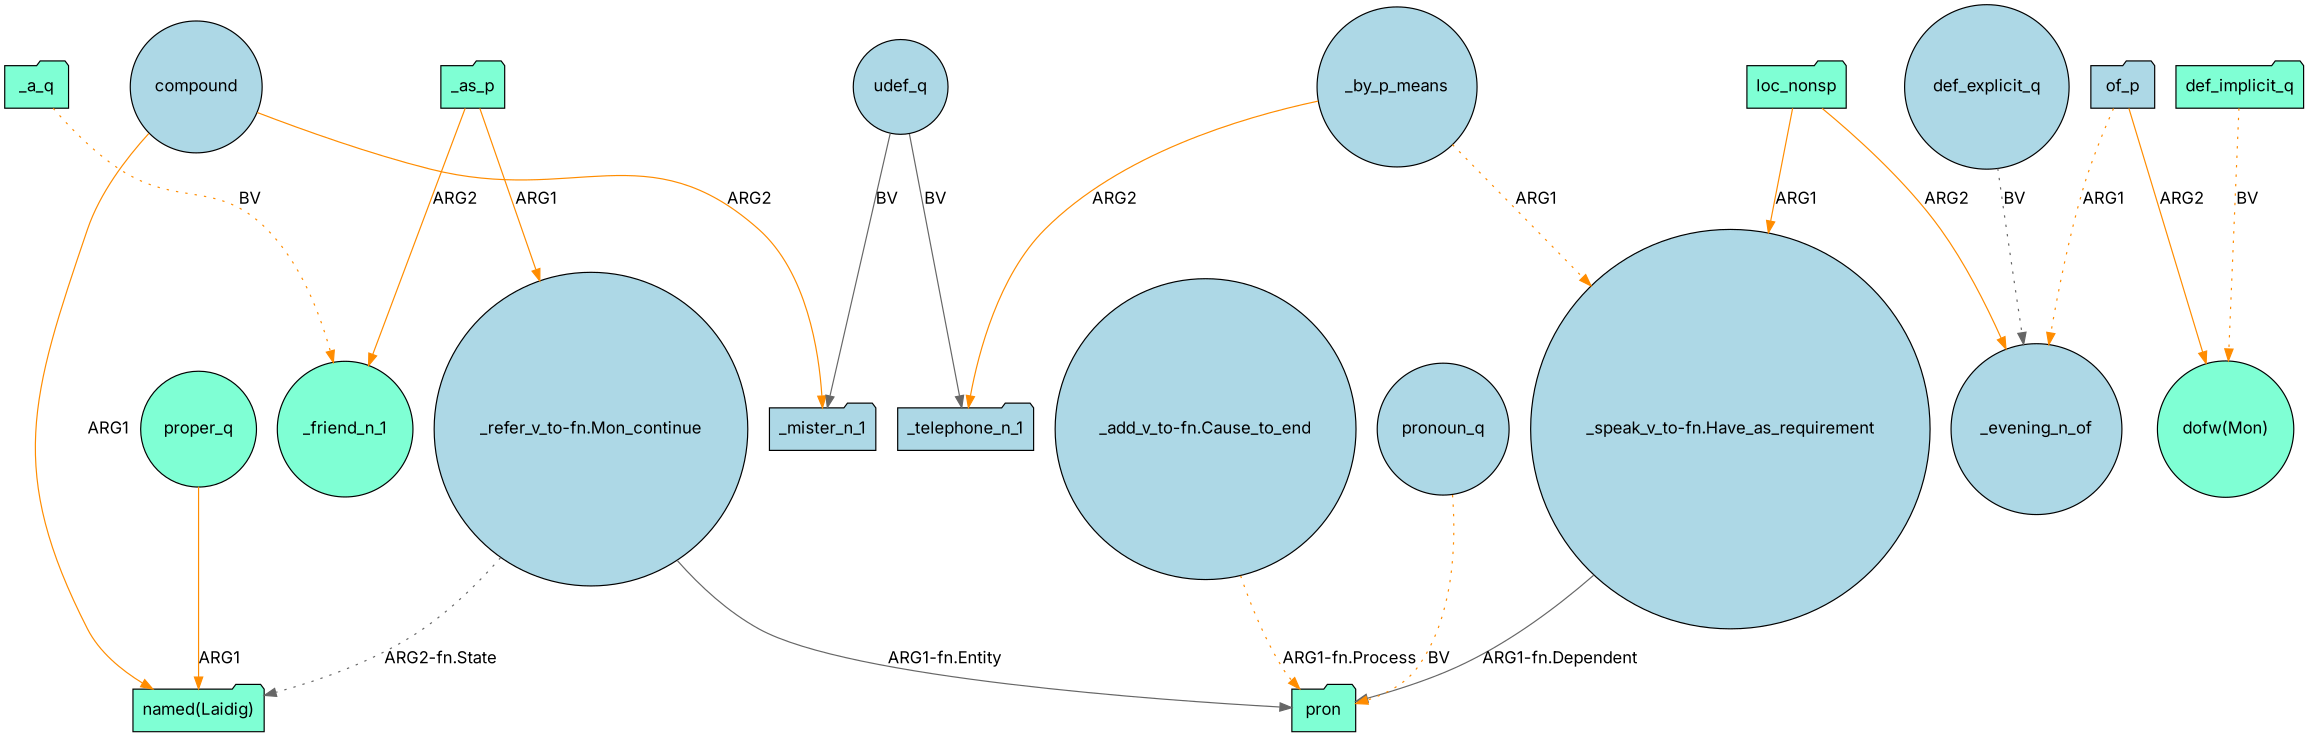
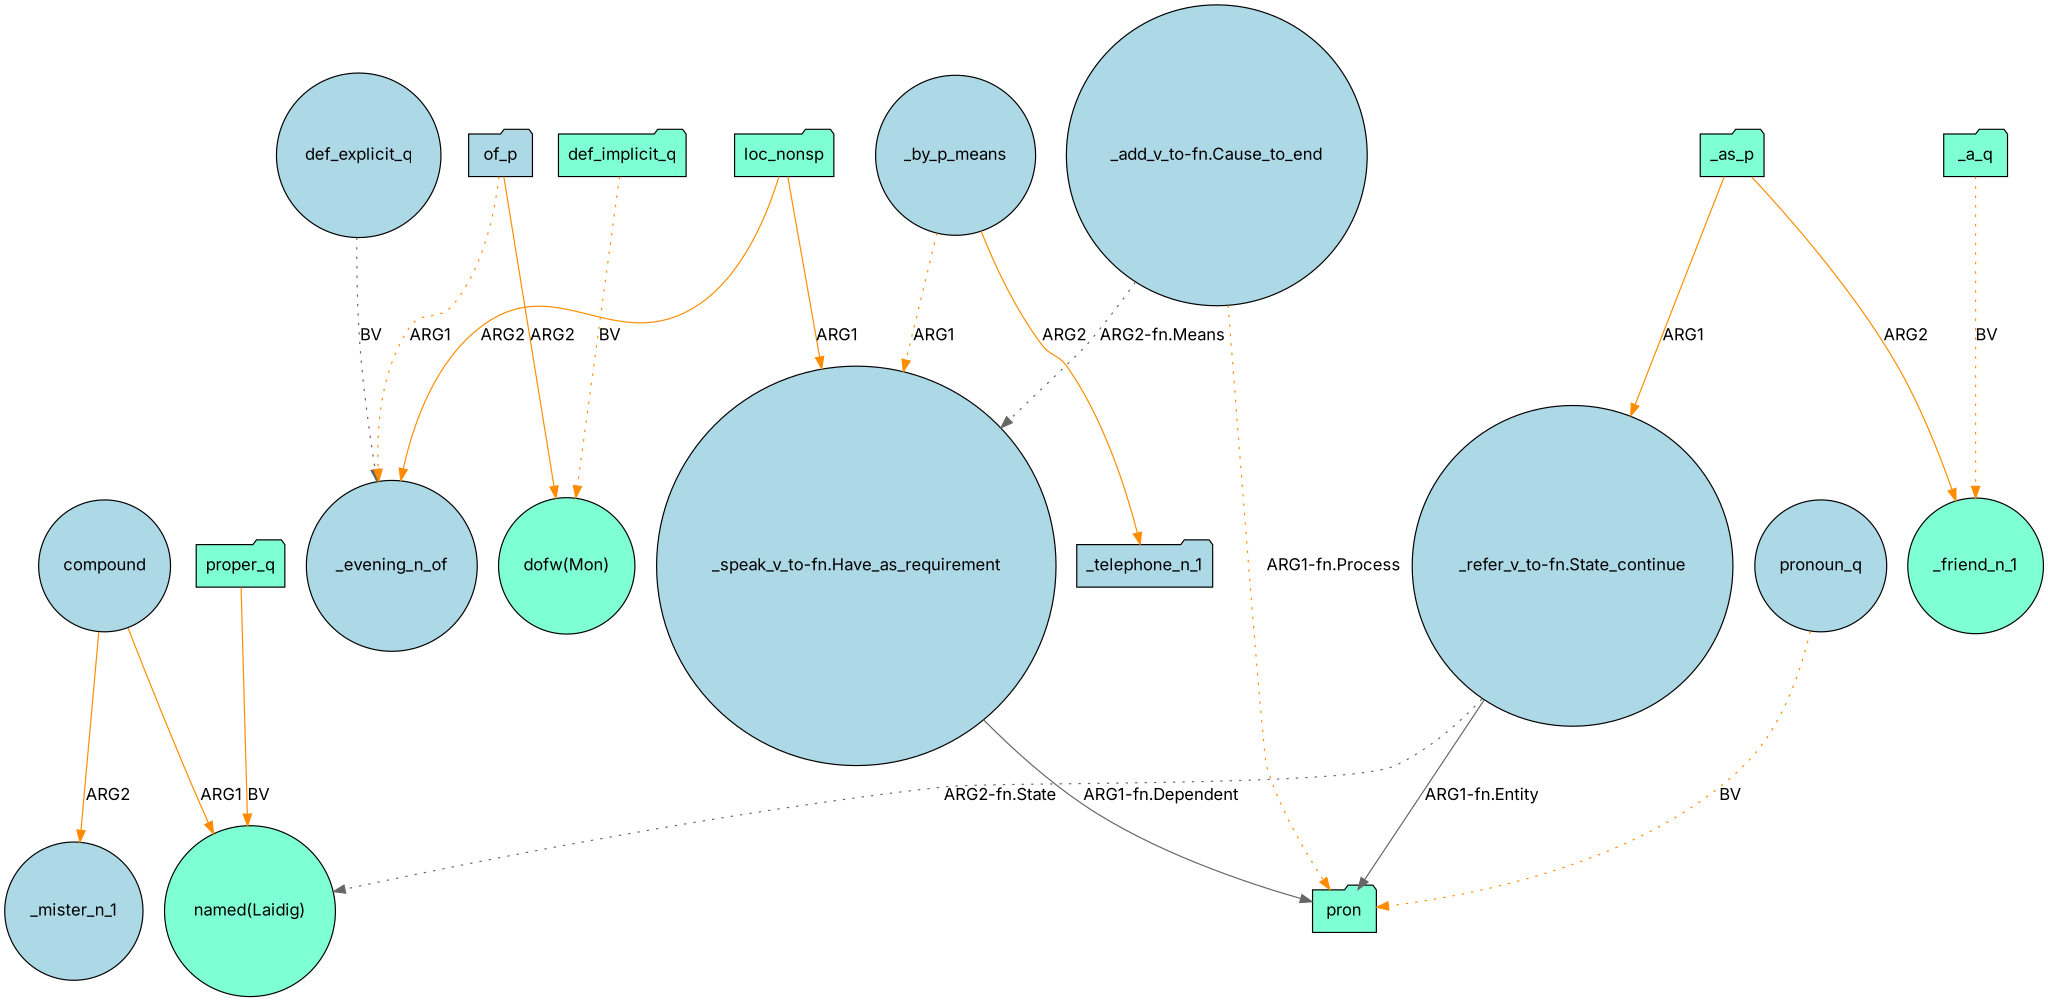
(901, 87) -> none
none -> (1077, 355)
(199, 429) -> (241, 566)
(591, 429) -> (1573, 566)
(823, 429) -> (74, 911)
(220, 659) -> (259, 796)
(199, 710) -> (250, 911)
